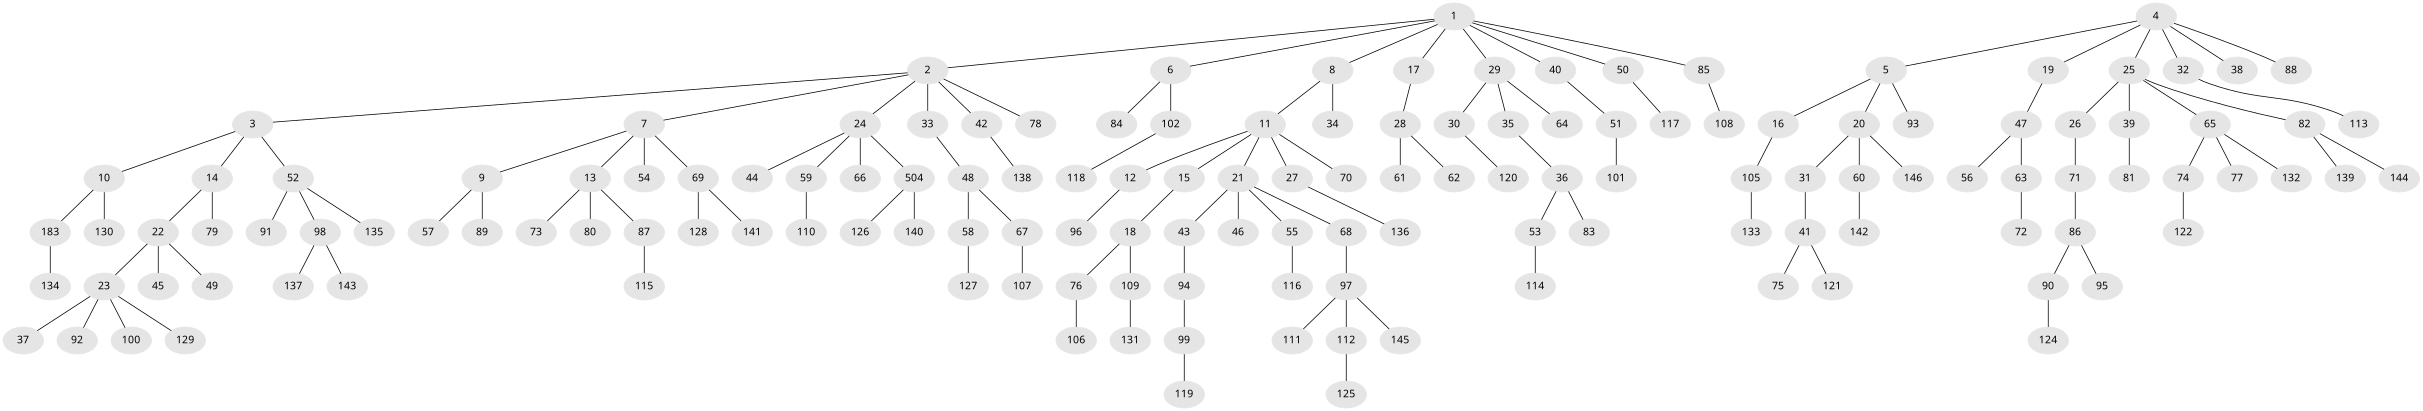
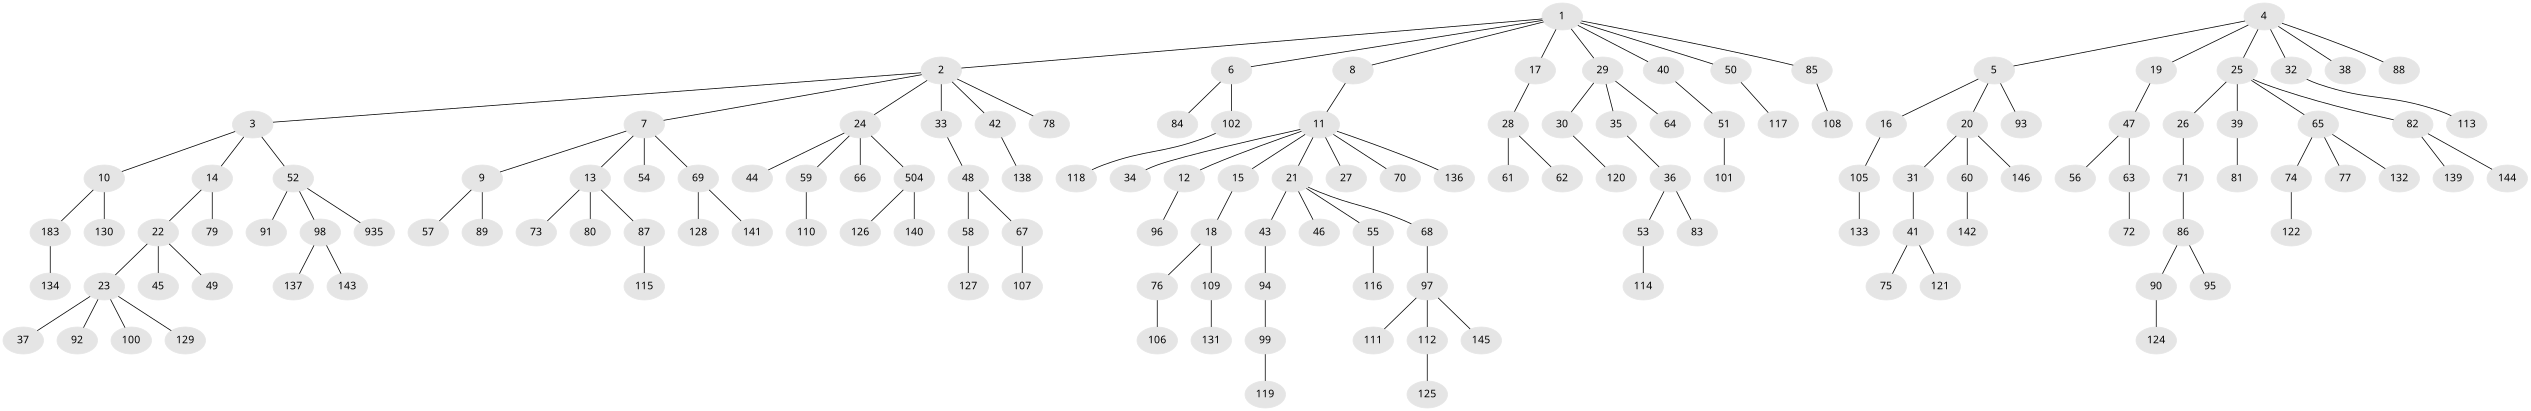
(1333, 98) -> (1222, 147)
(1346, 205) -> (1388, 150)
(374, 232) -> (374, 232)
